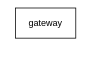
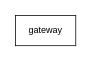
(45, 23) -> (45, 30)
